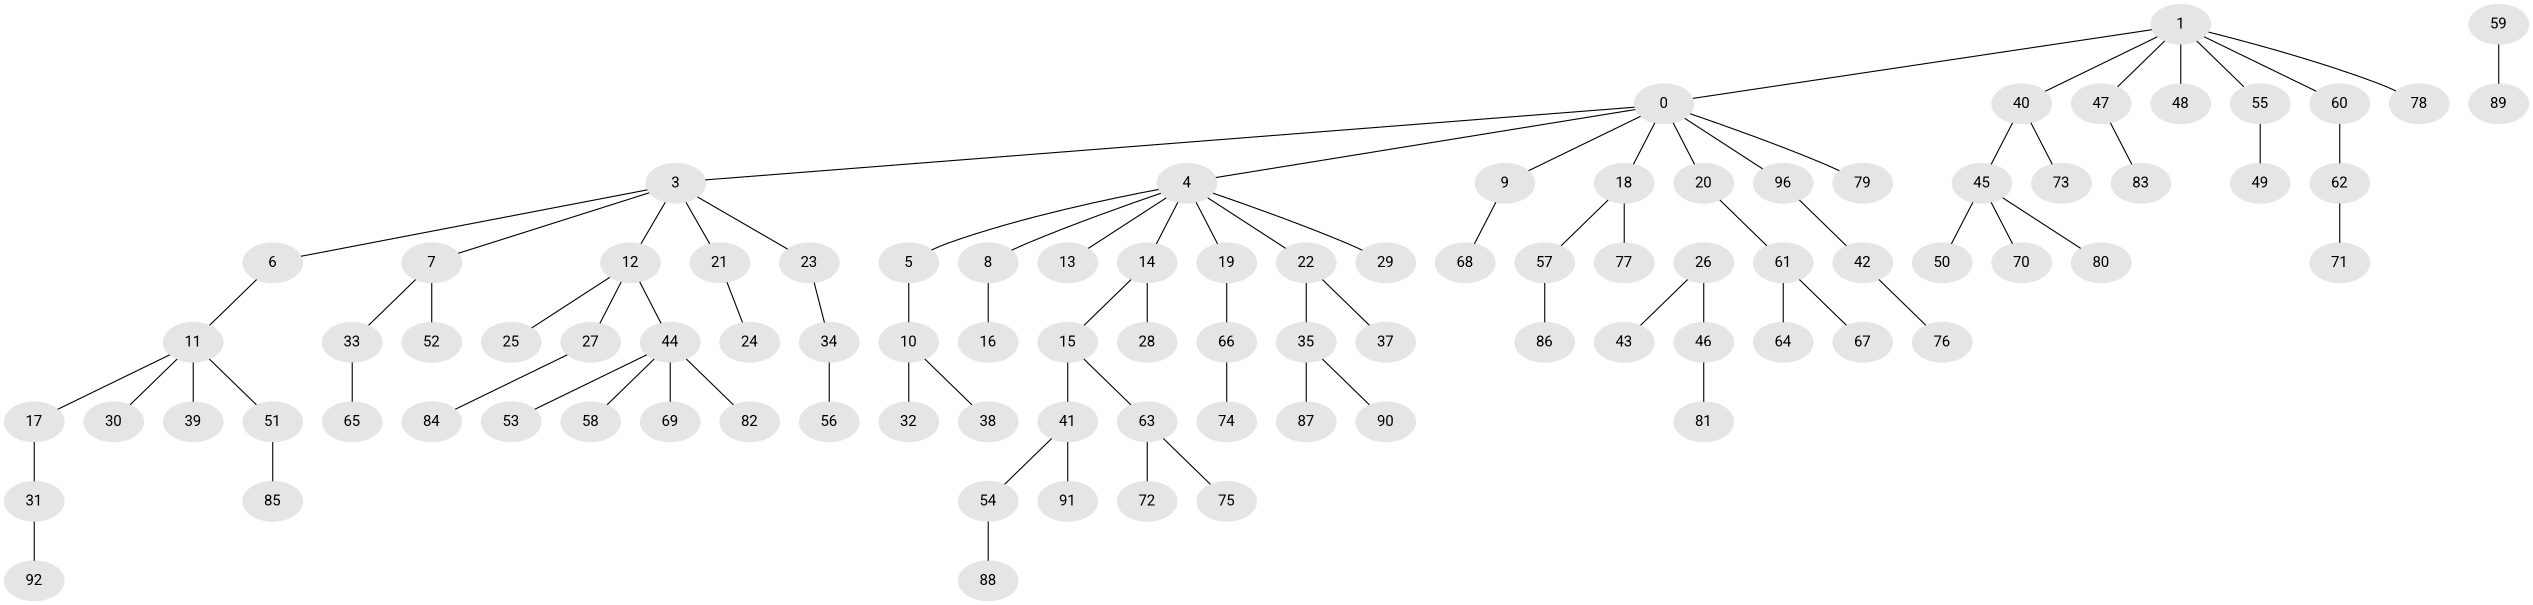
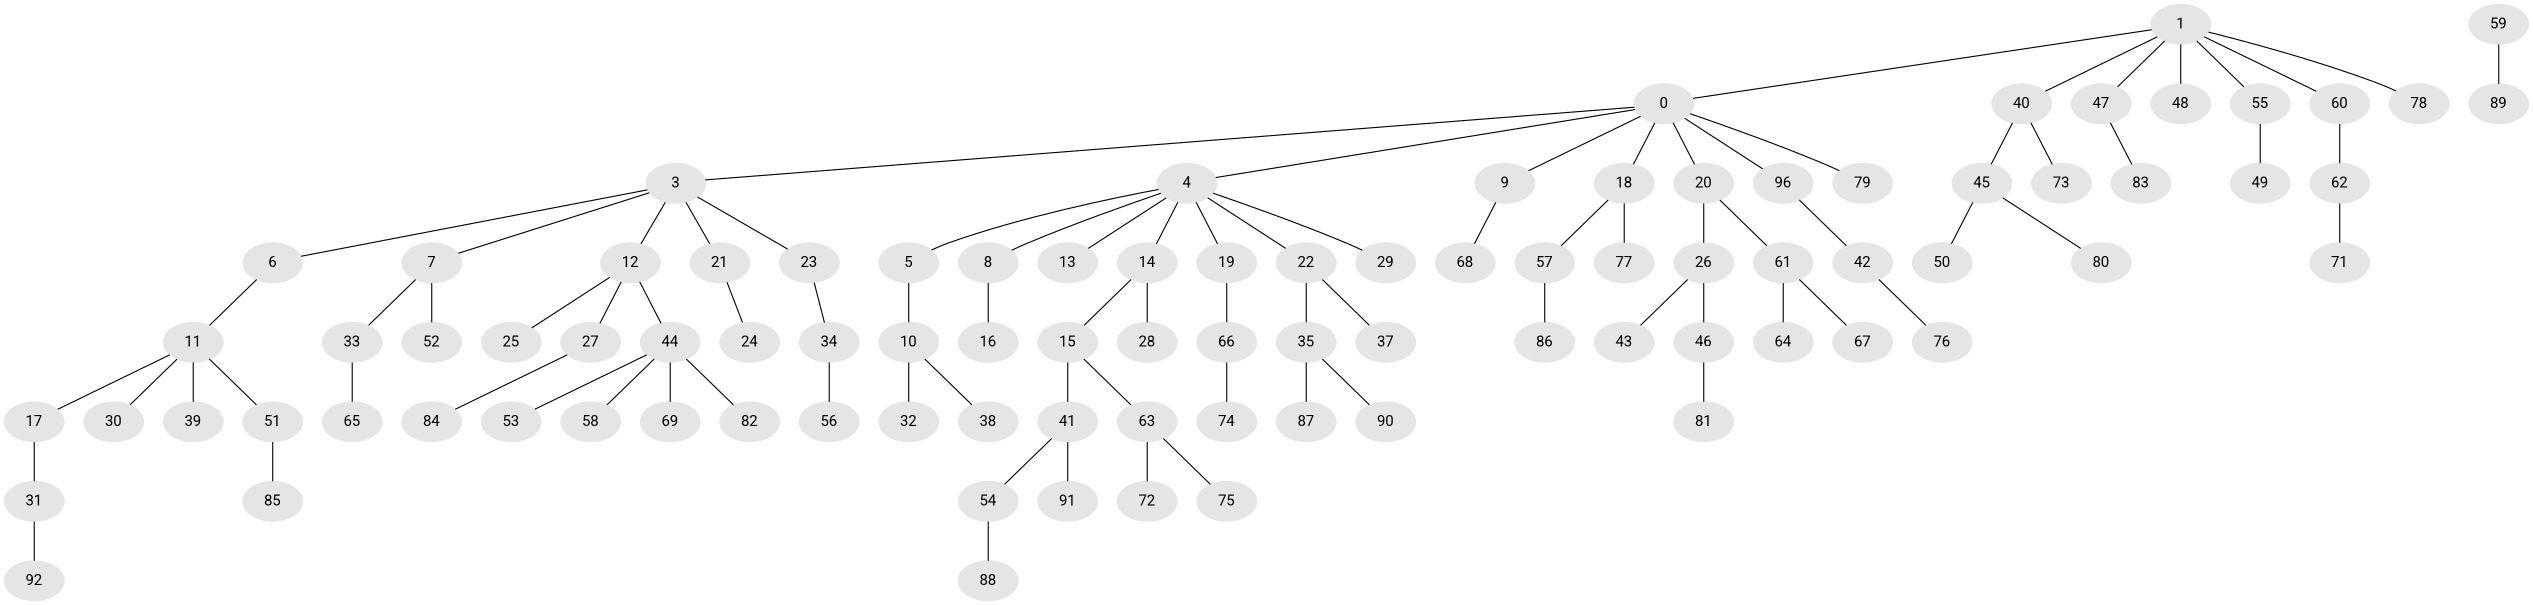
none -> (1704, 223)
(2022, 263) -> none
